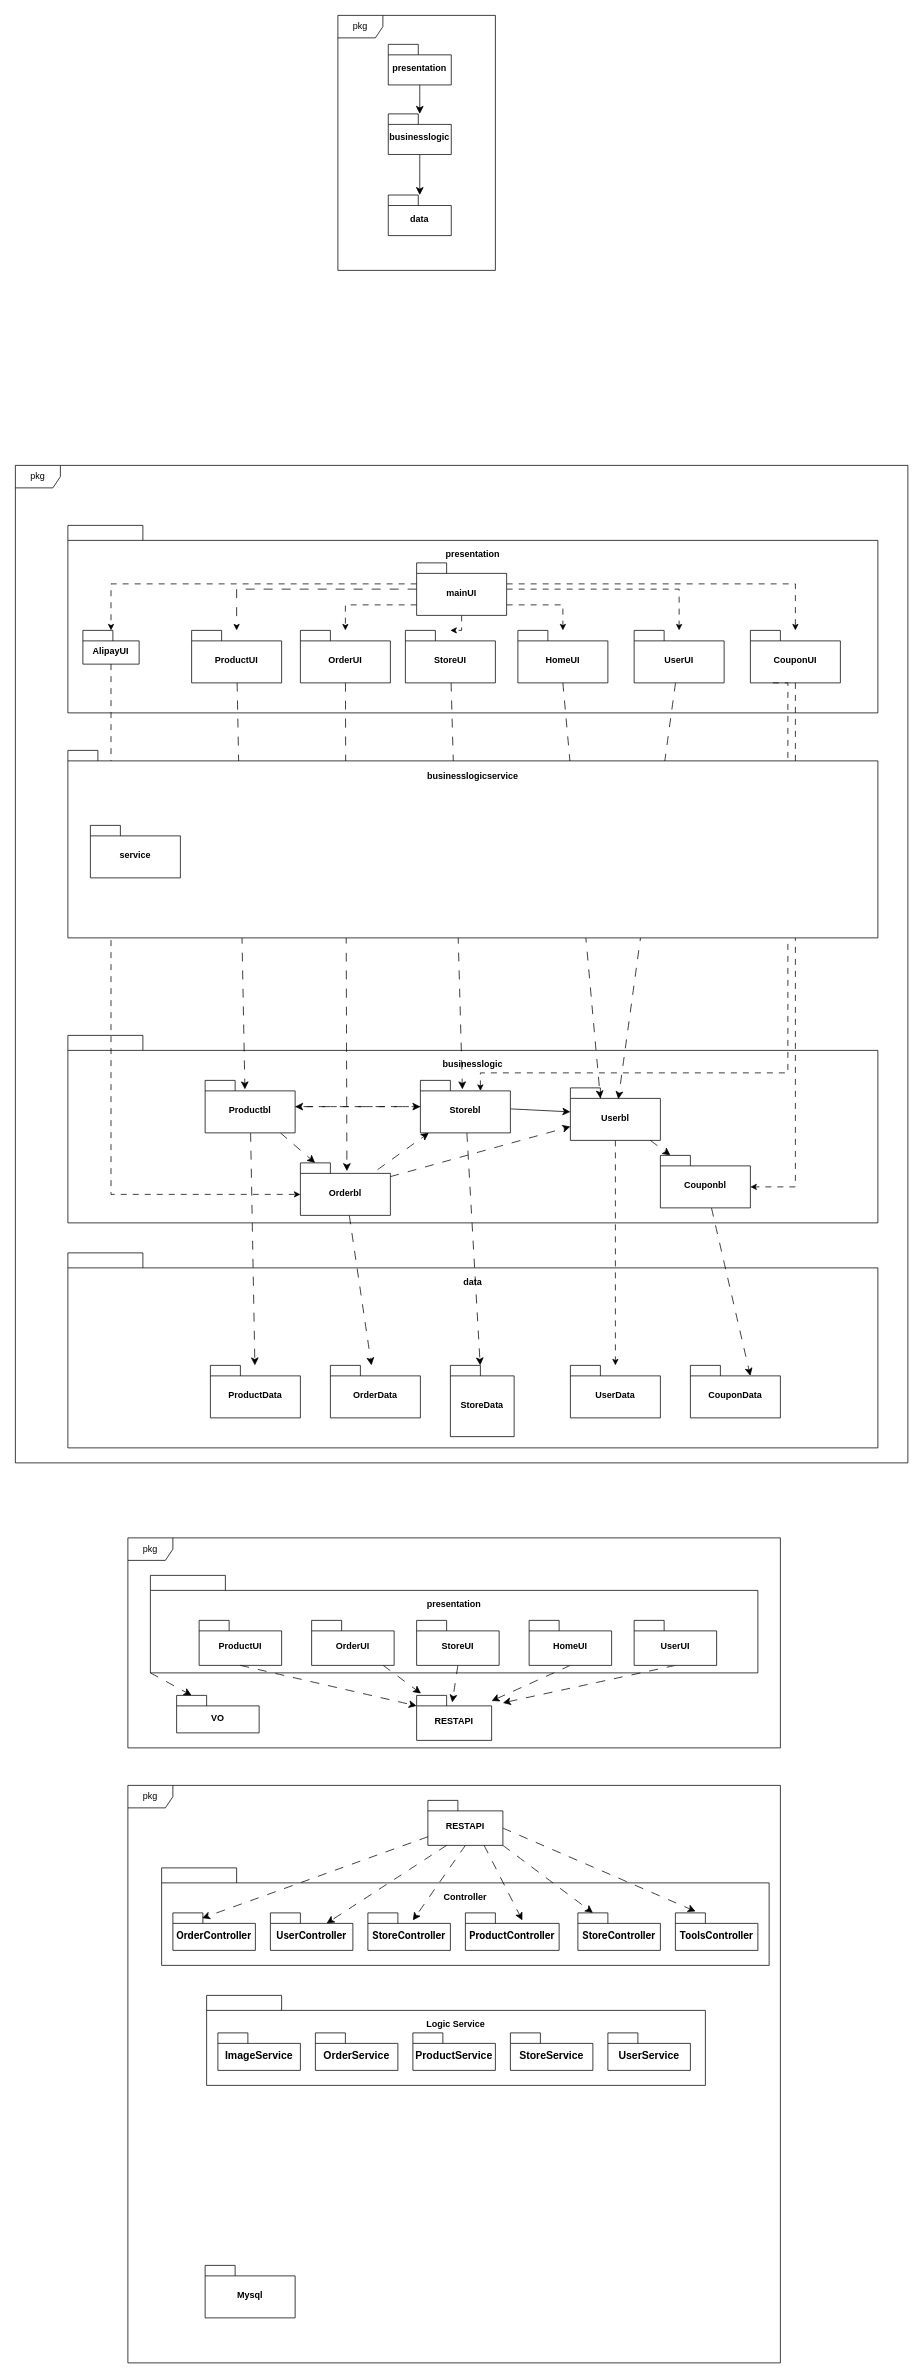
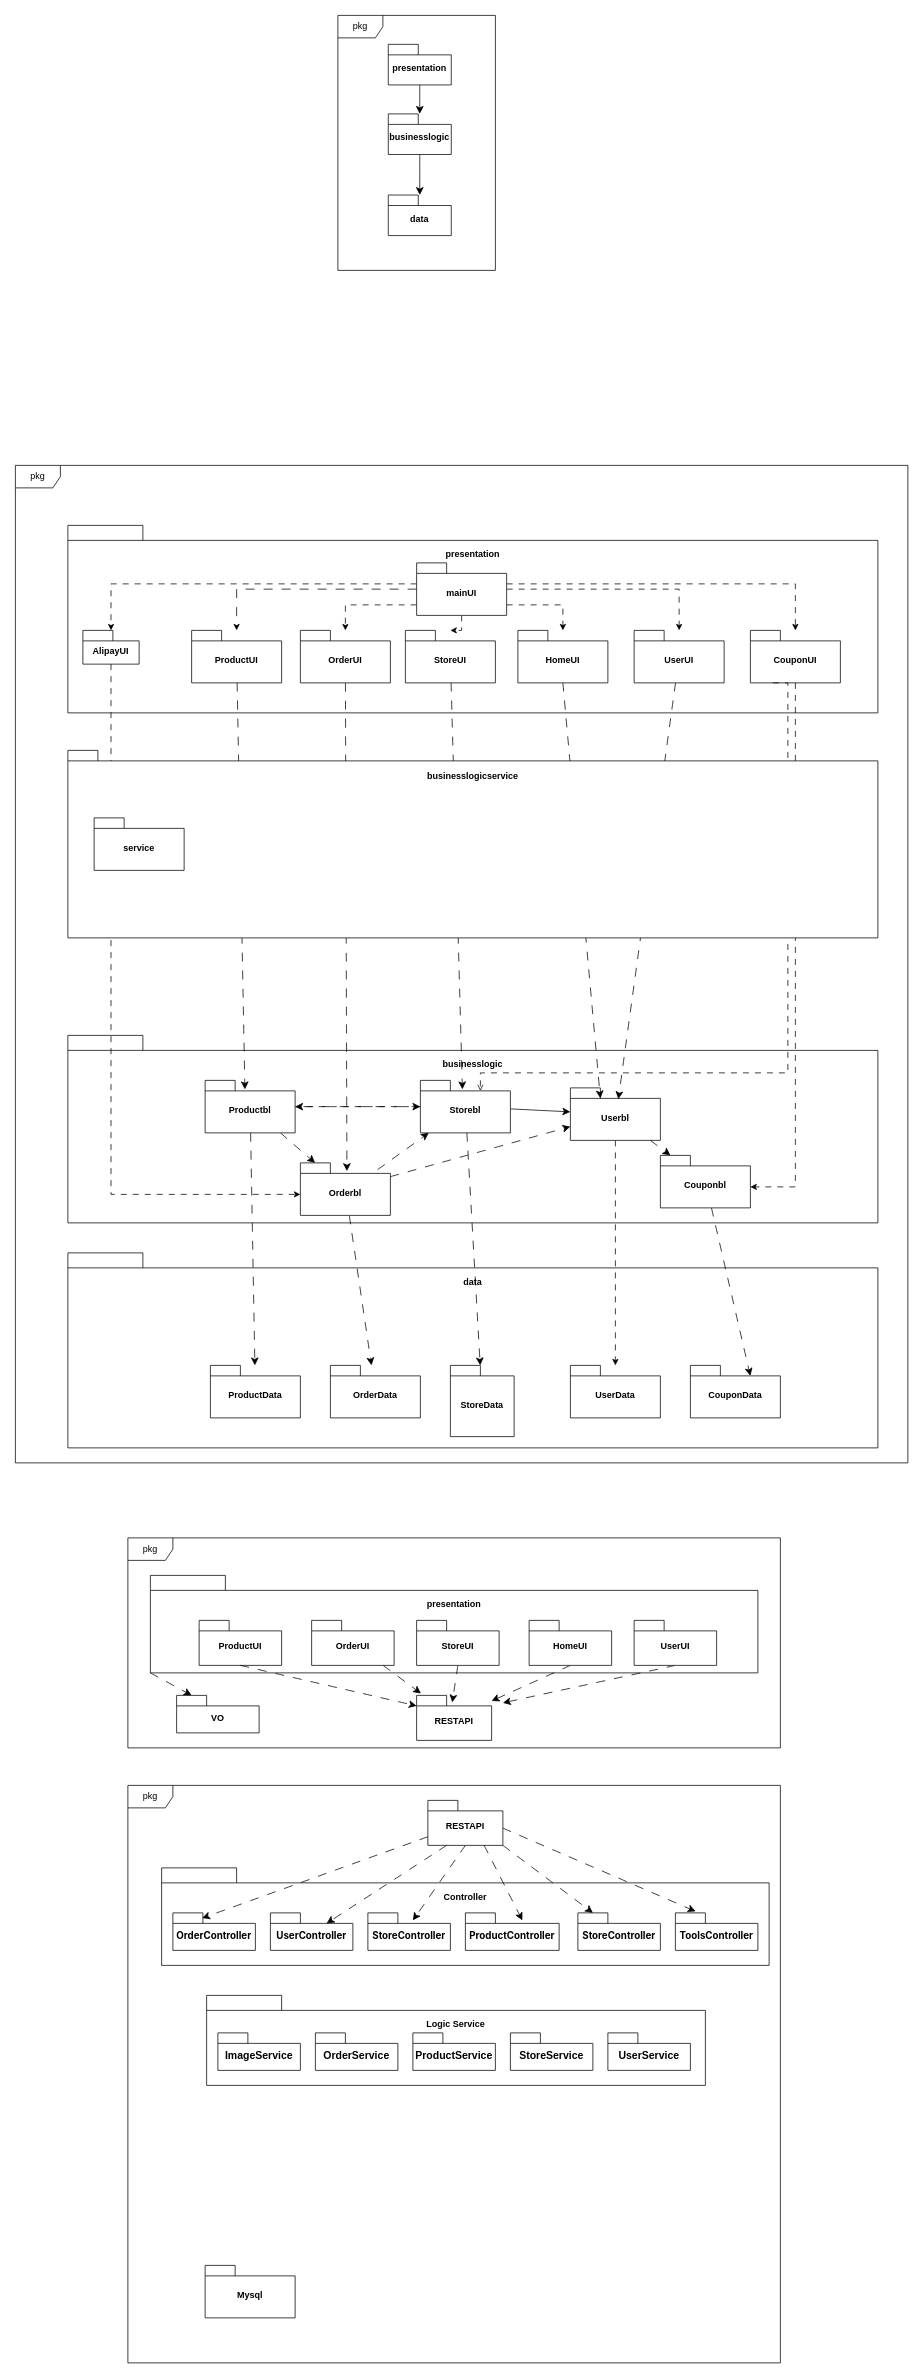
(135, 852) -> (139, 844)
(480, 1084) -> (480, 1086)
